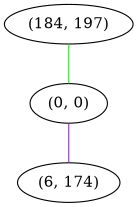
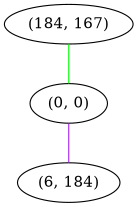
(69, 24) -> (69, 24)
(69, 183) -> (69, 183)
